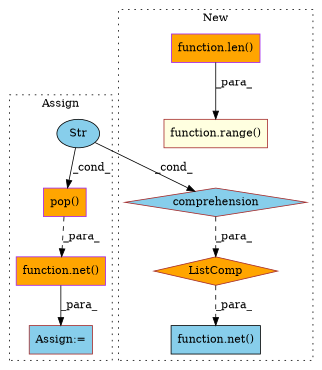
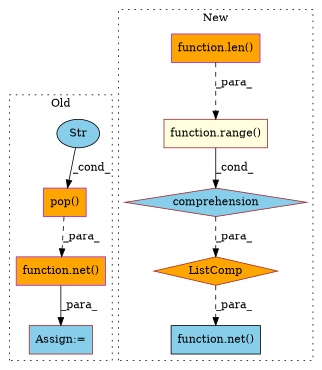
(216, 87) -> (216, 87)
(61, 104) -> (61, 104)
(141, 165) -> (216, 164)
